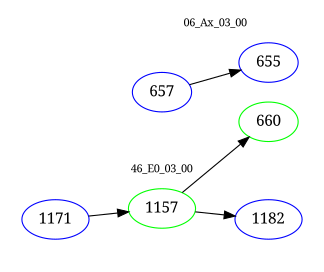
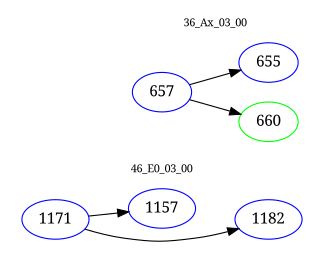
(215, 24) -> (215, 24)
(211, 168) -> (210, 105)
(162, 208) -> (162, 208)
(210, 213) -> (156, 241)
